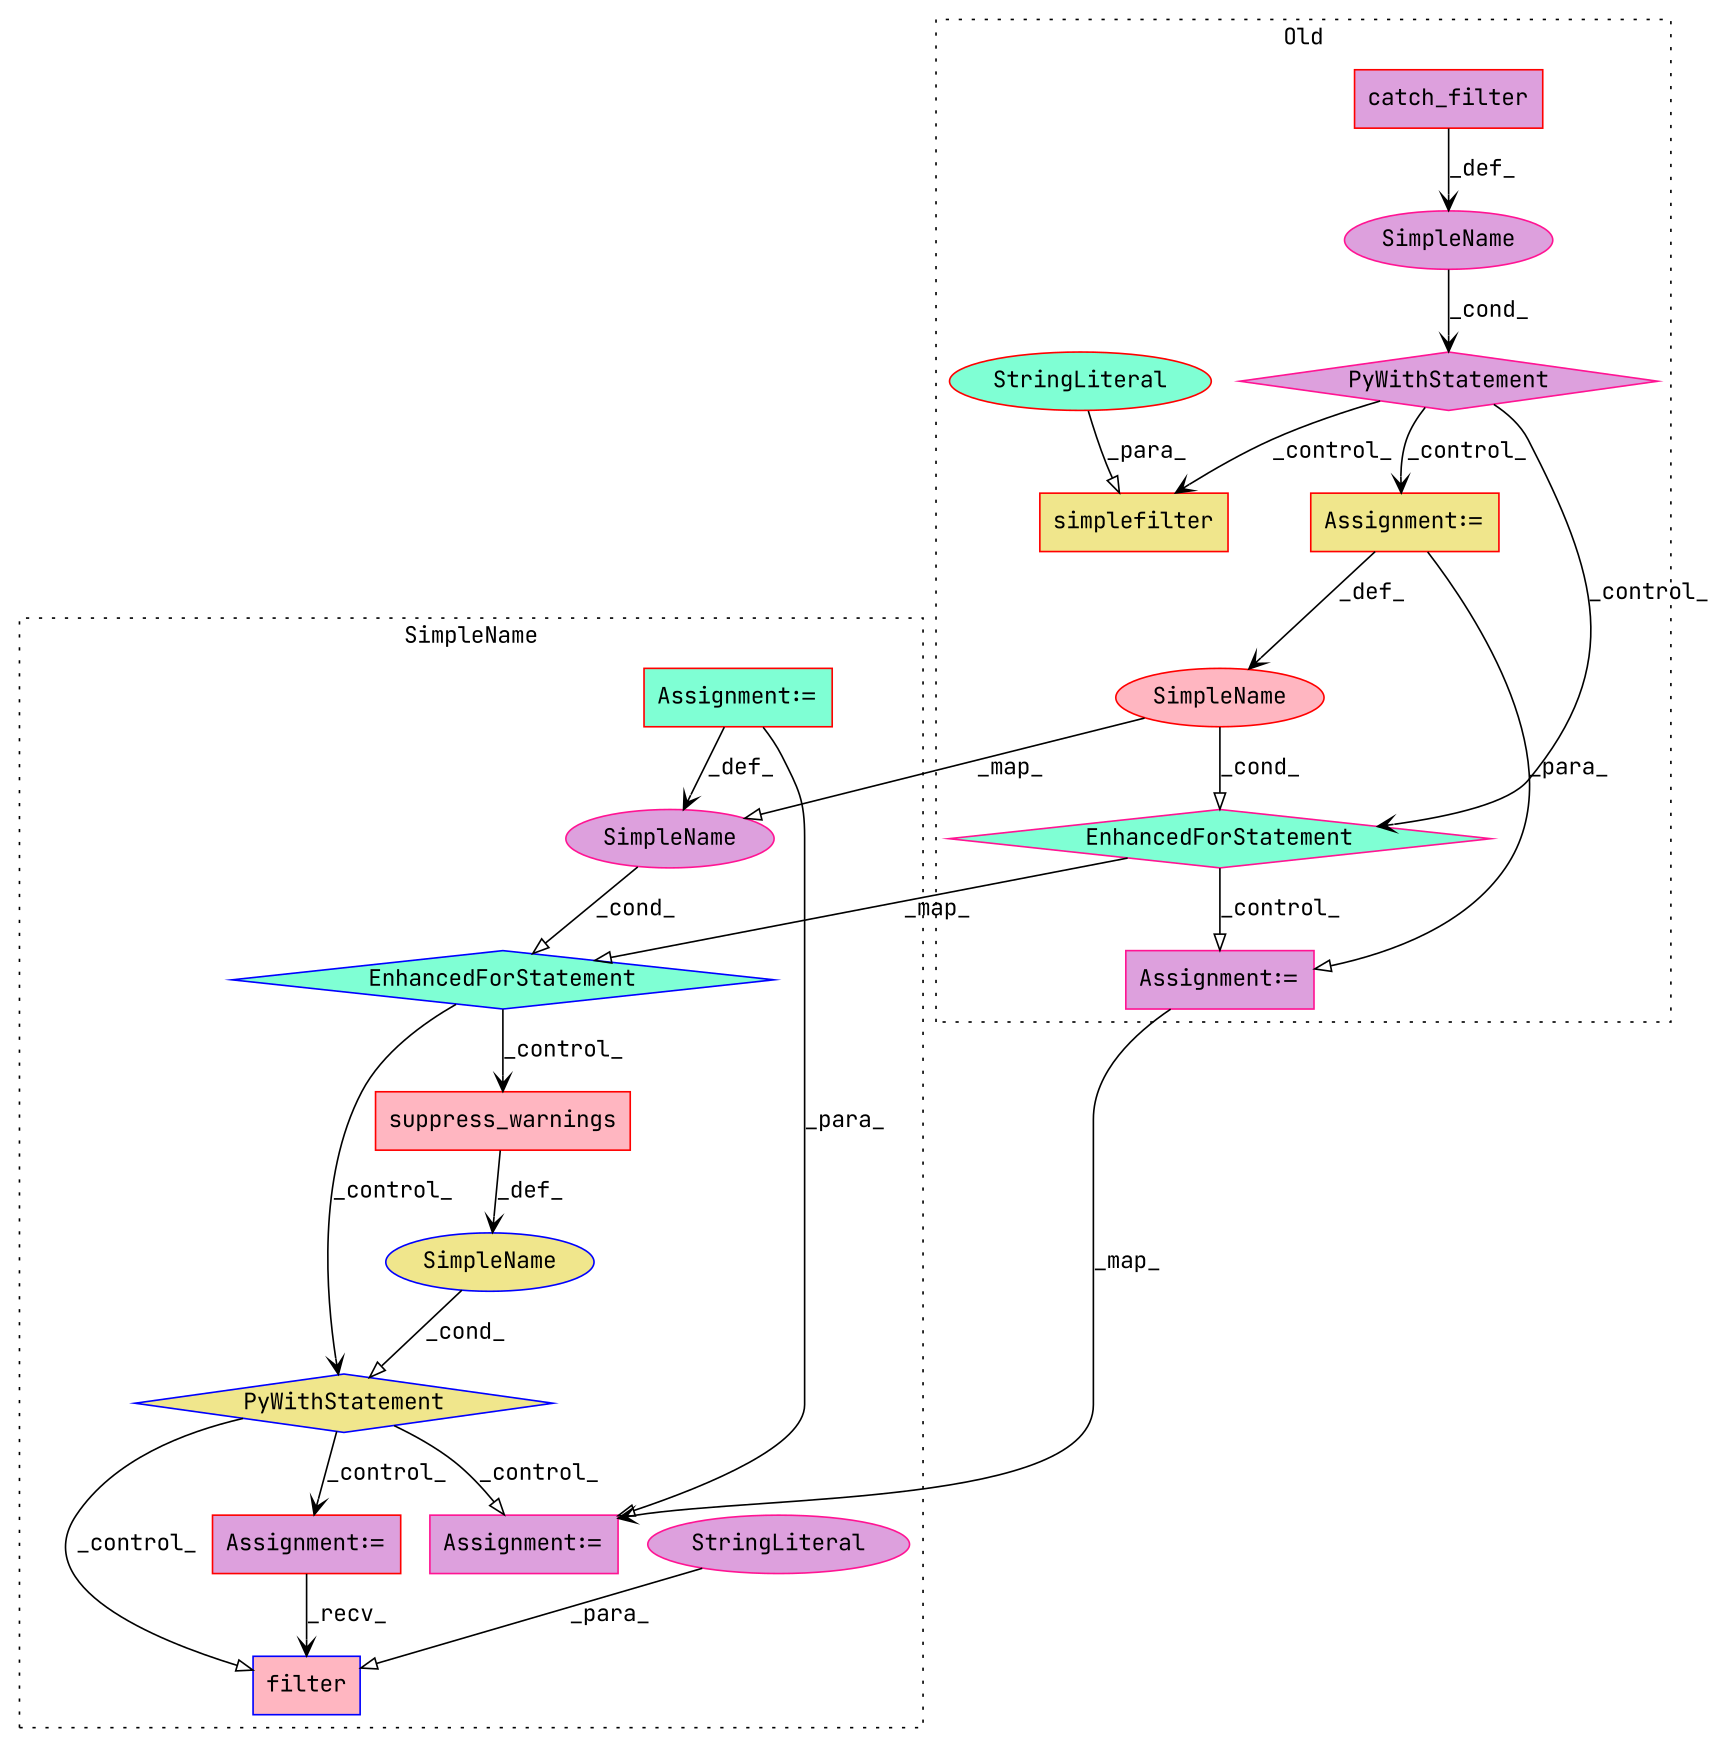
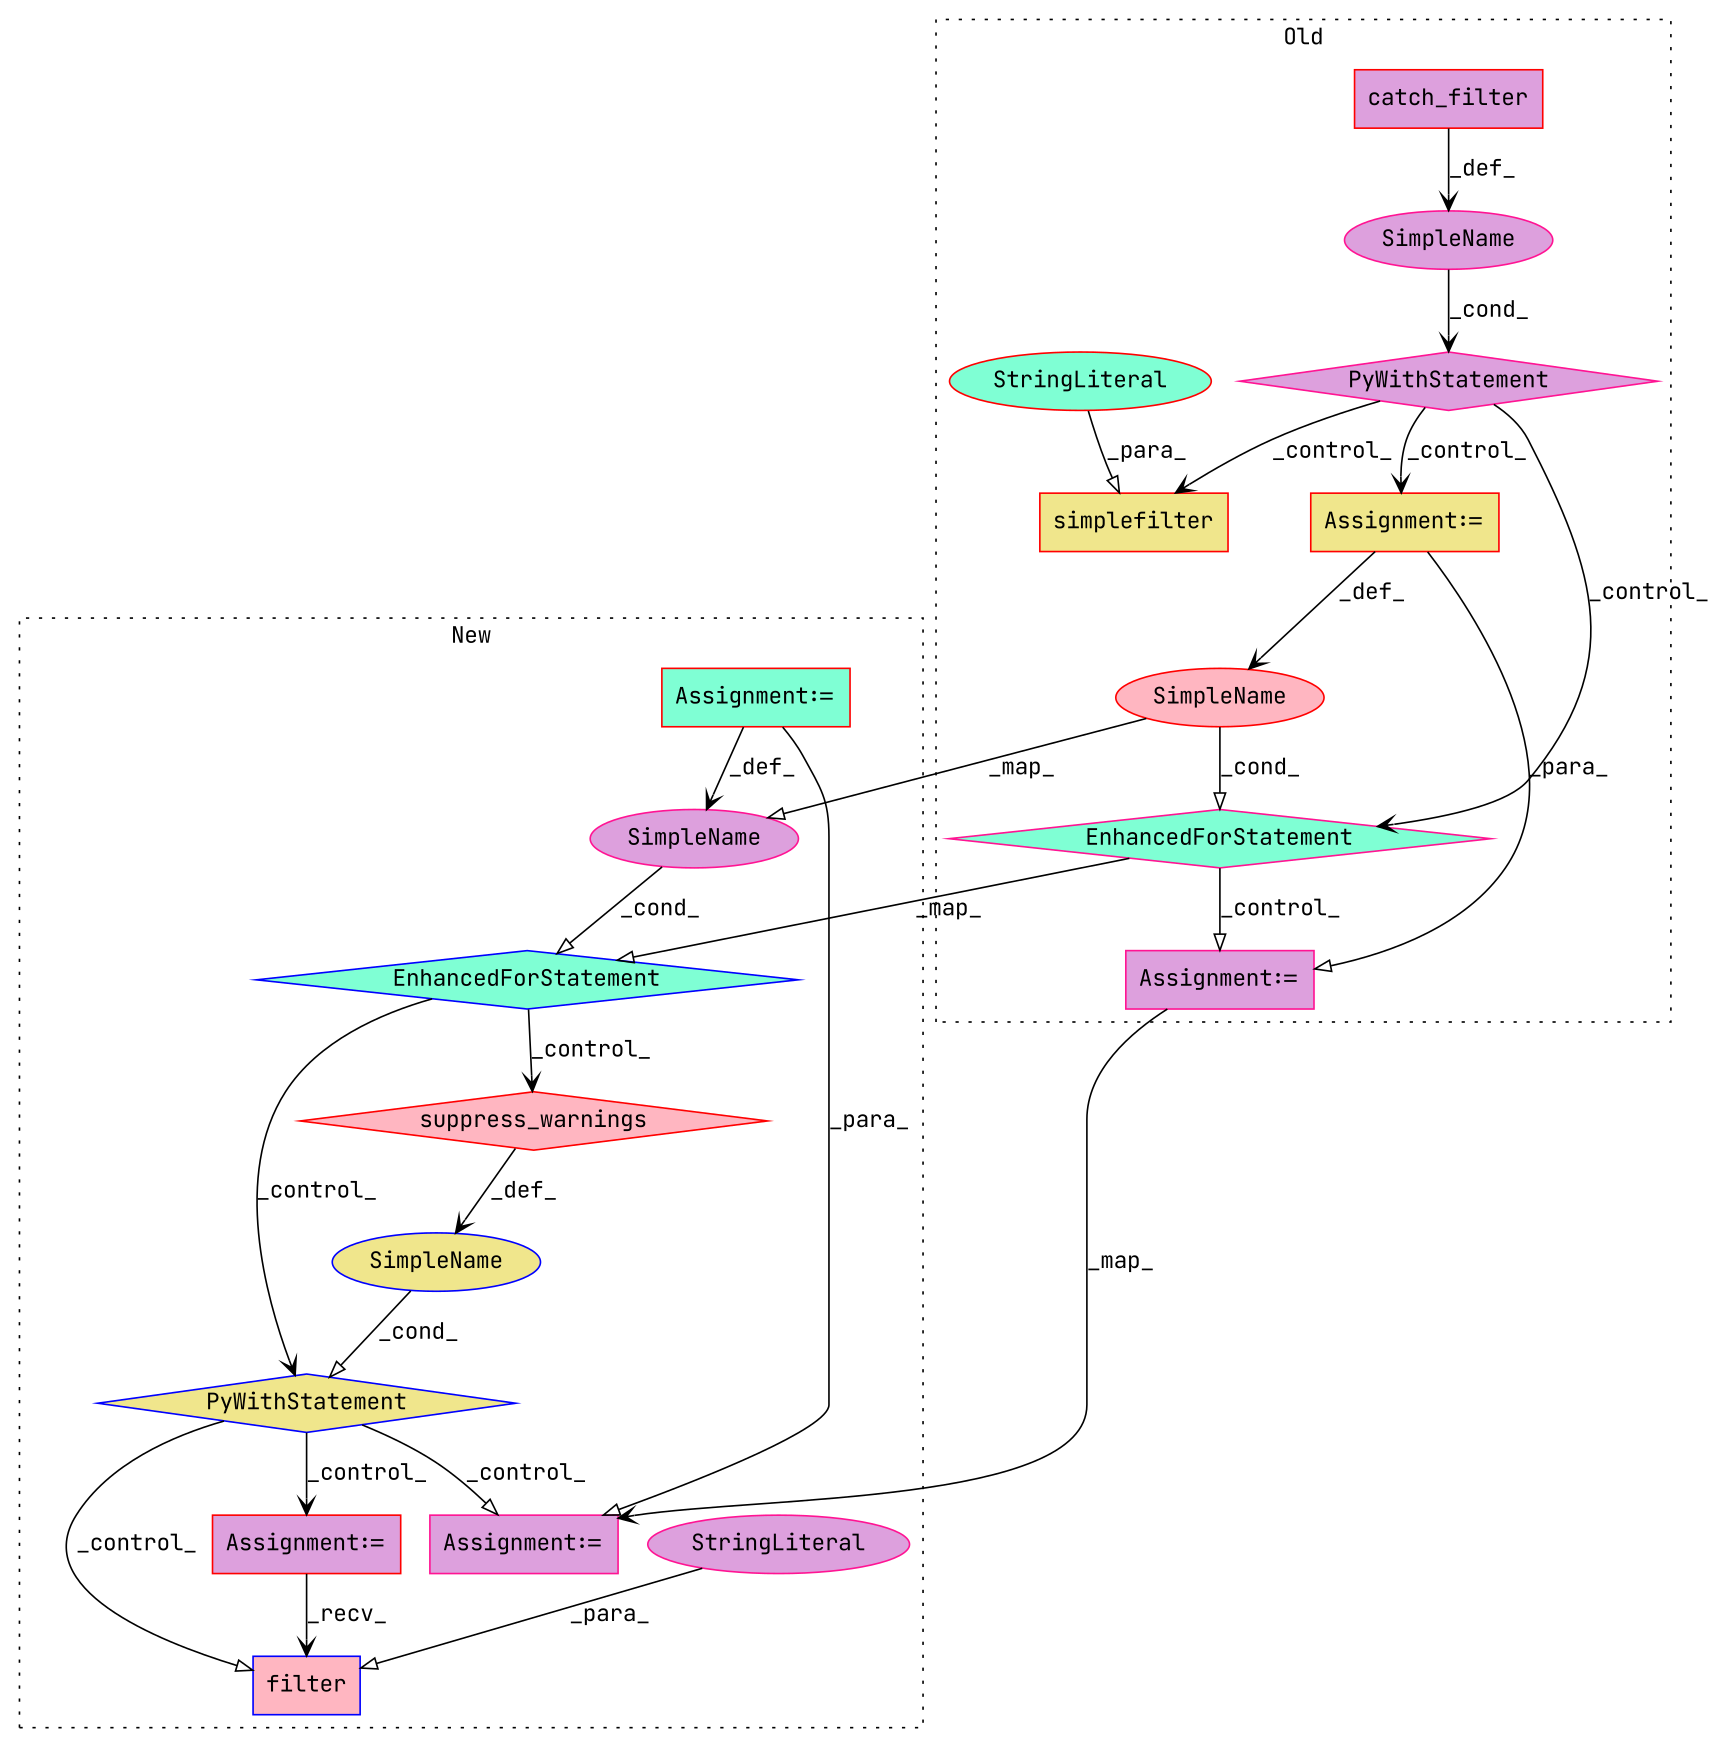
(471, 637) -> (471, 637)
(503, 1121) -> (534, 1121)
